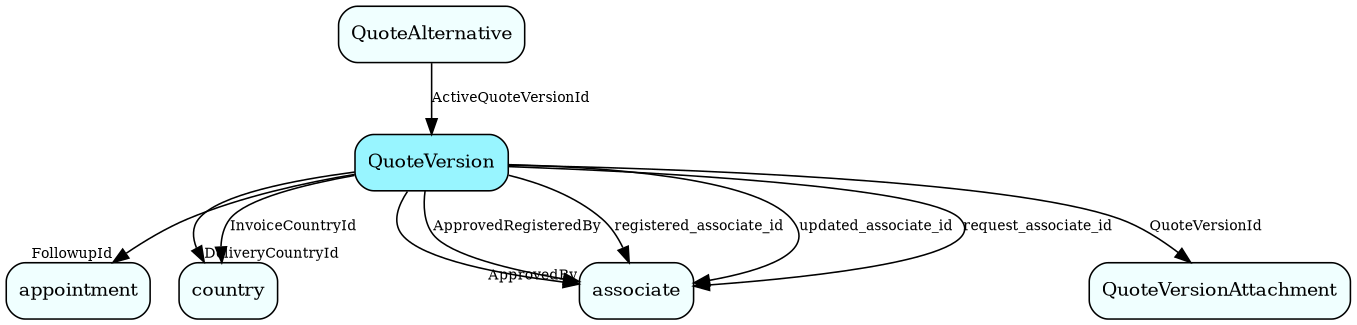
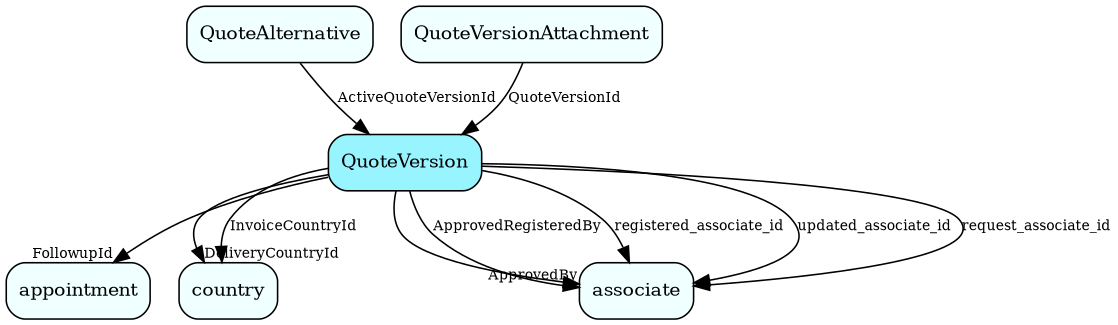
(850, 180) -> (504, 98)
